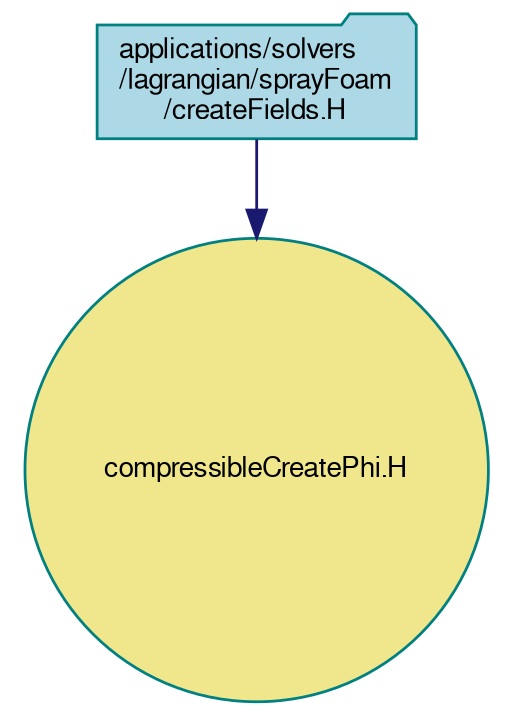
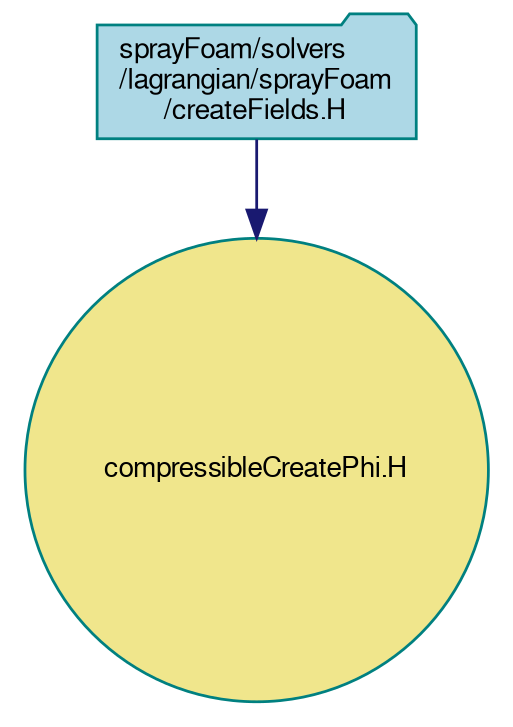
(257, 82) -> (257, 82)
